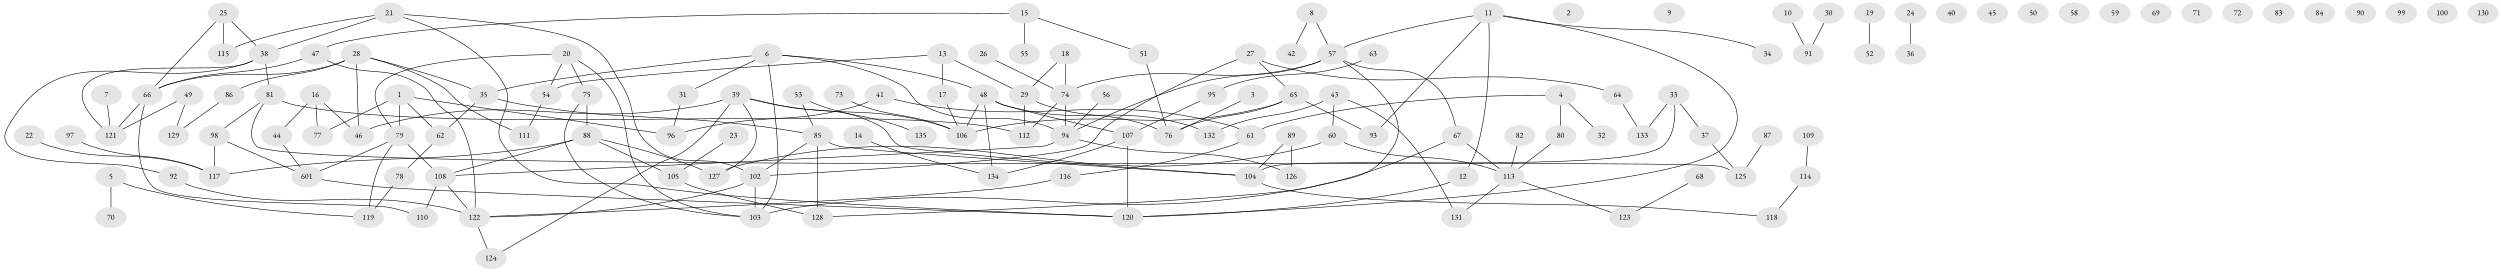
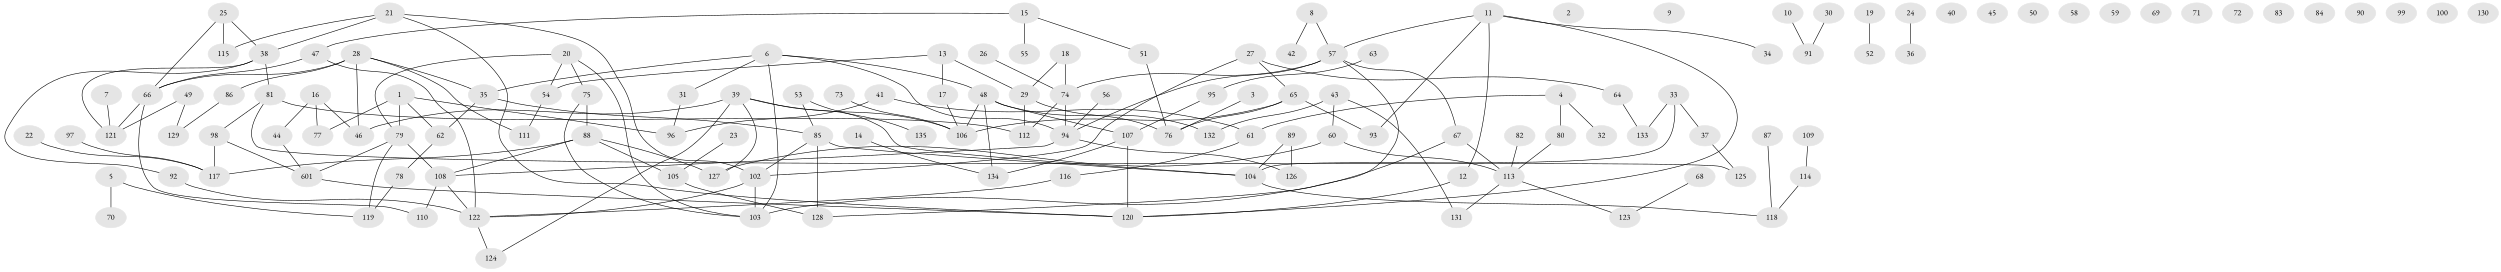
(1754, 156) -> (1770, 177)
